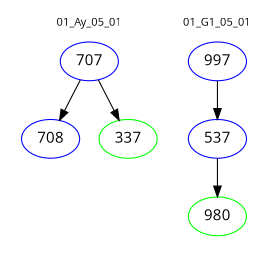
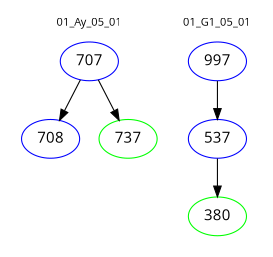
(128, 139) -> (128, 139)
(217, 216) -> (217, 216)
